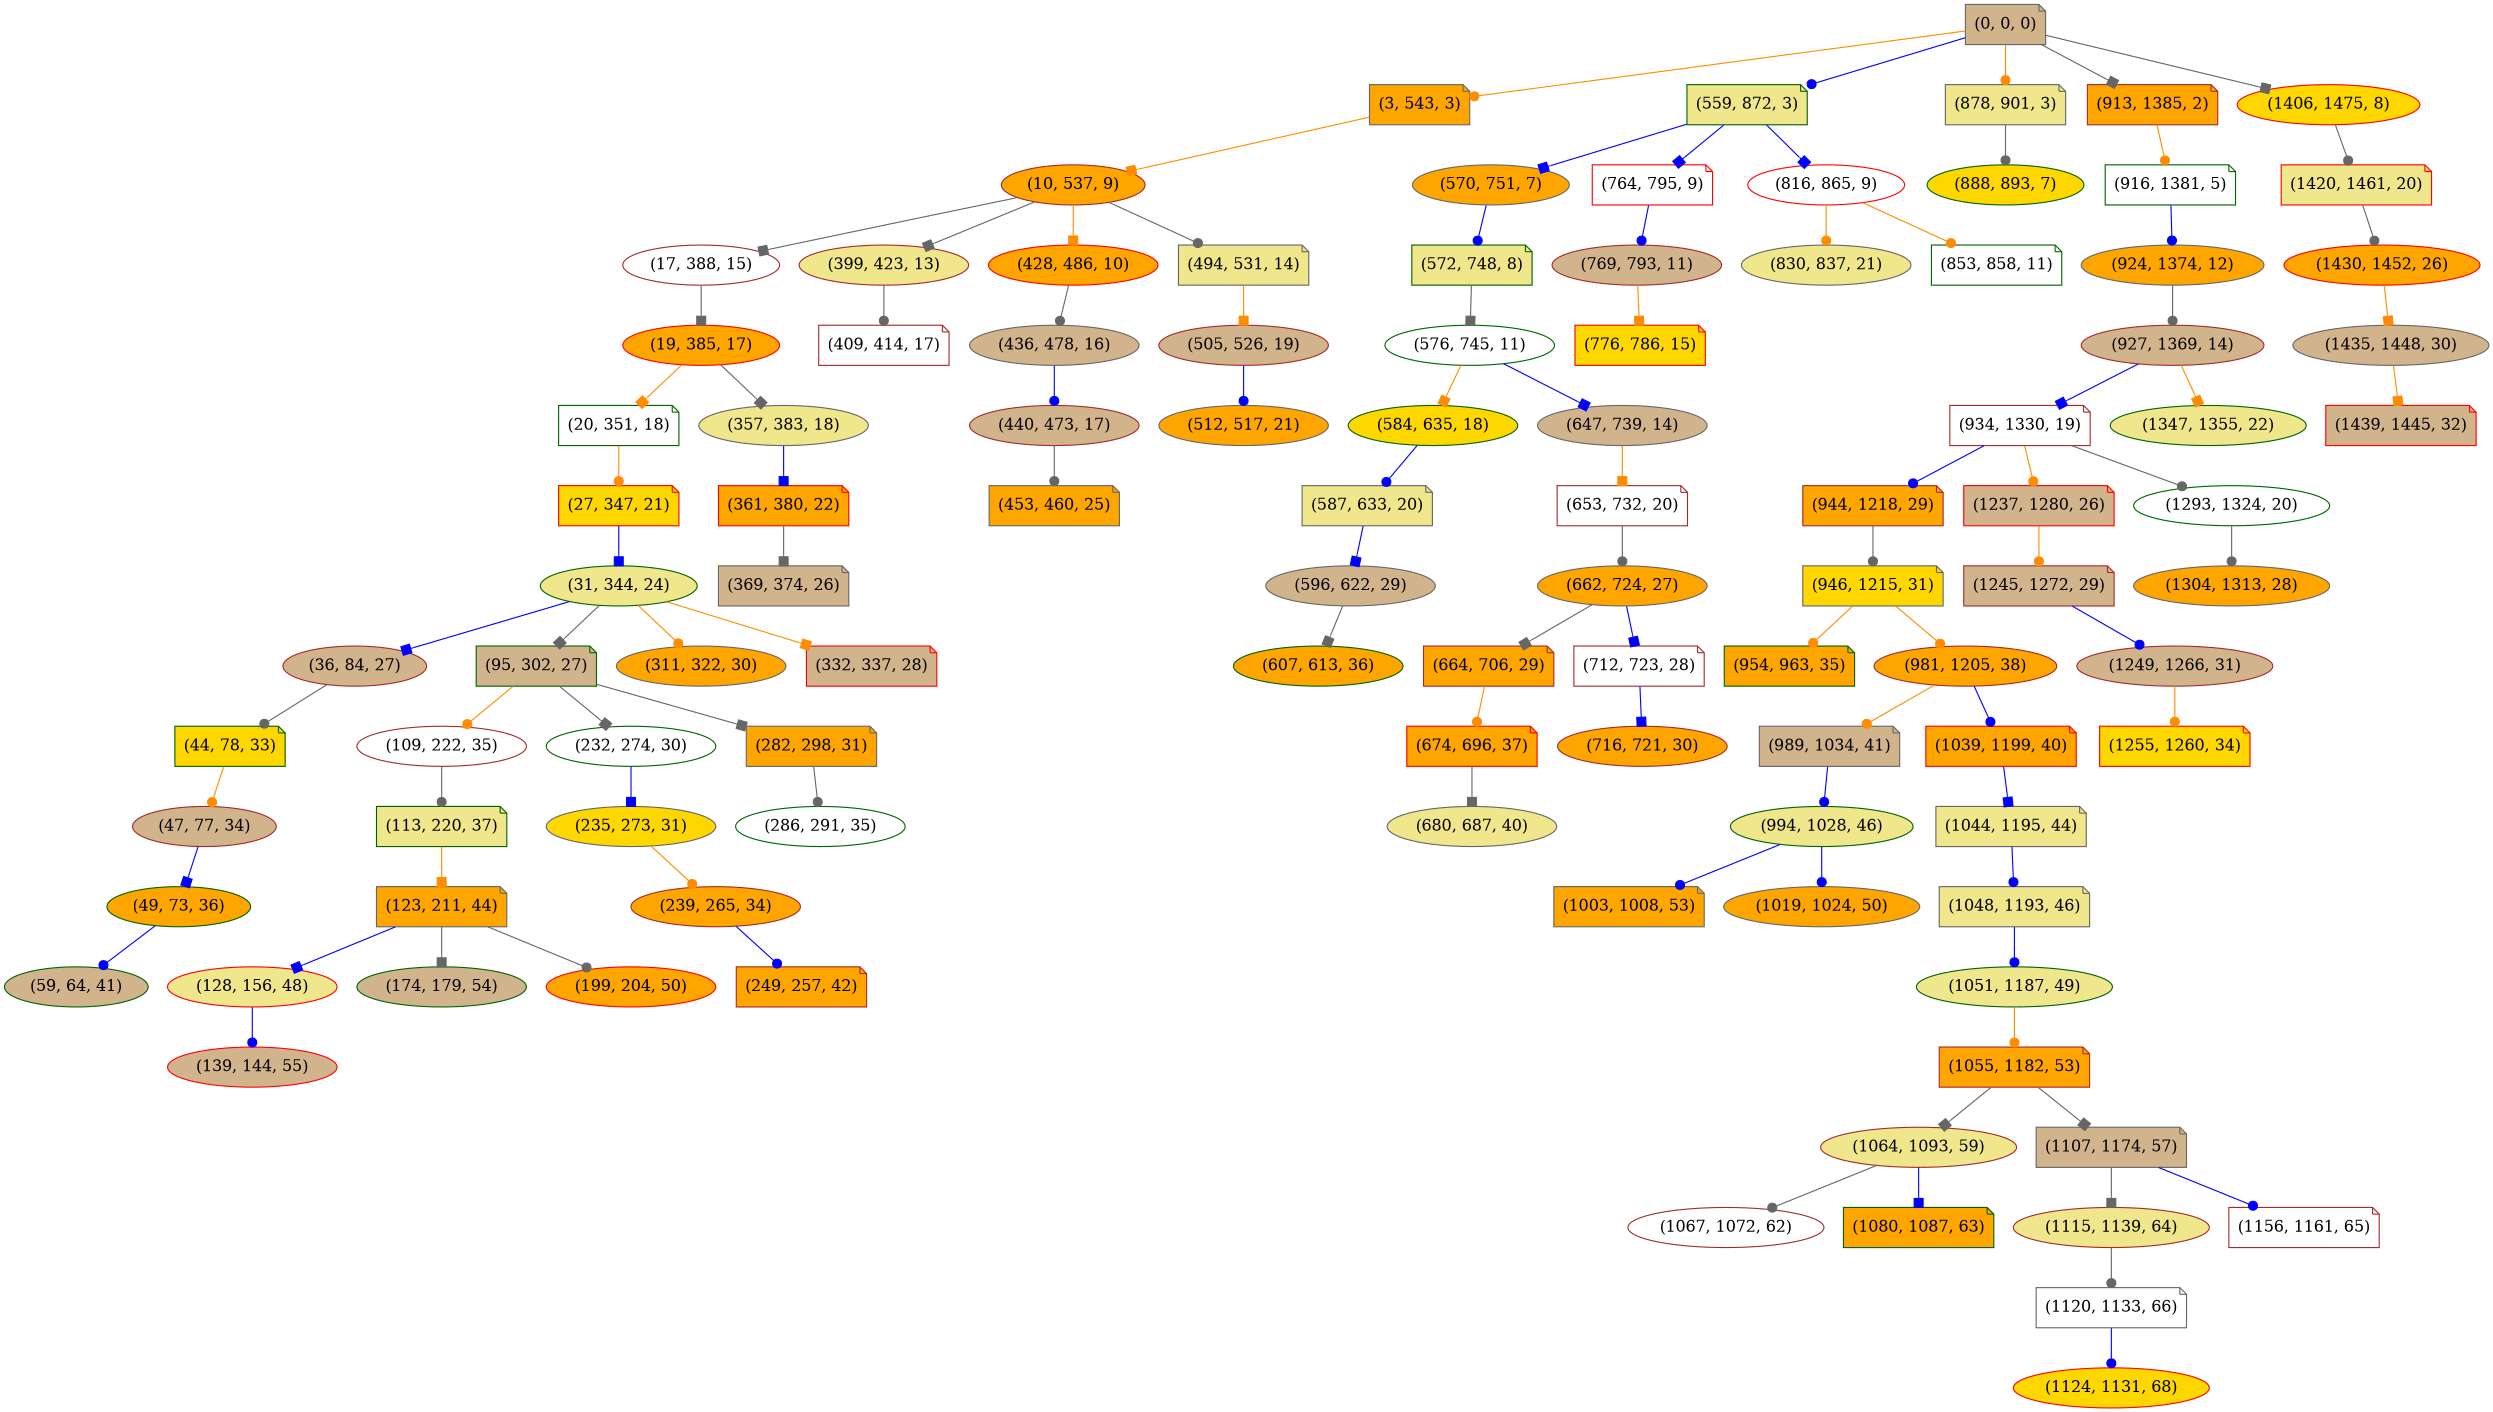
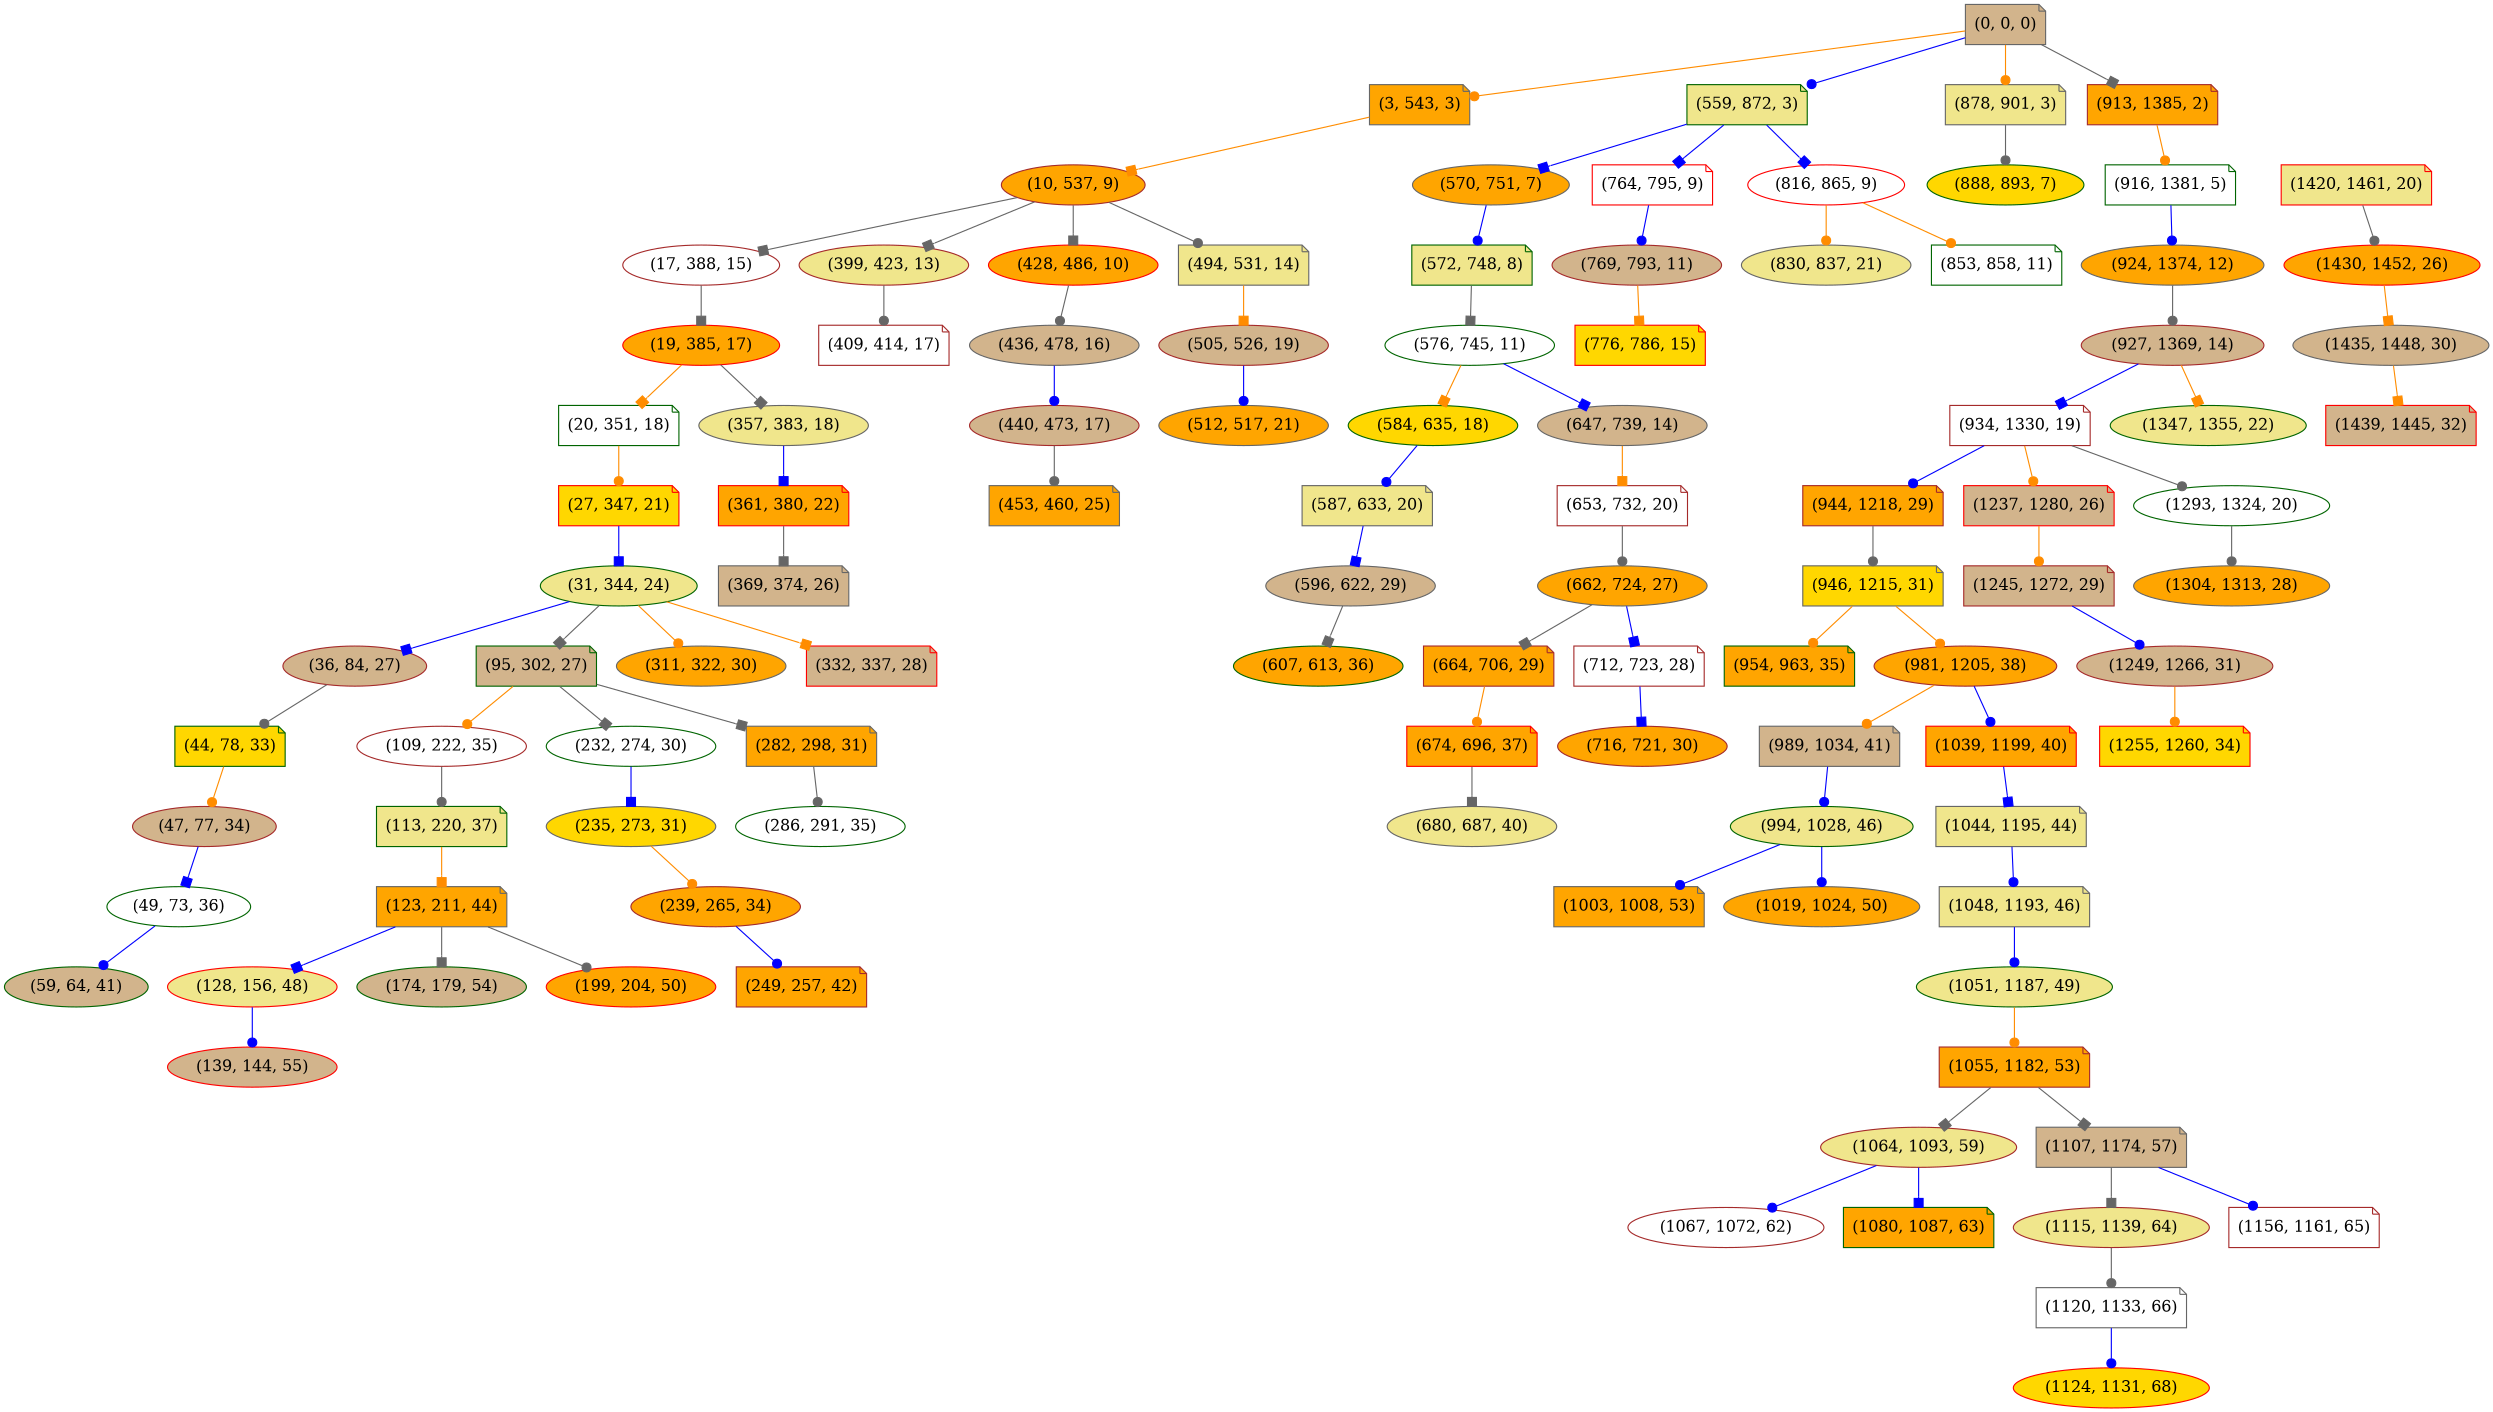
(2329, 105) -> none
(1073, 220) -> (1073, 220)
(179, 907) -> (179, 907)
(1827, 1186) -> (1827, 1186)
